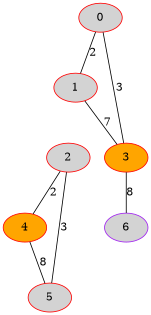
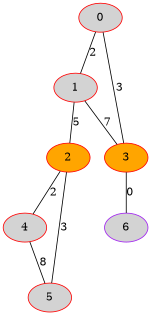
none -> (72, 123)
(68, 158) -> (68, 158)
(130, 193) -> (130, 193)
(25, 228) -> (25, 228)
